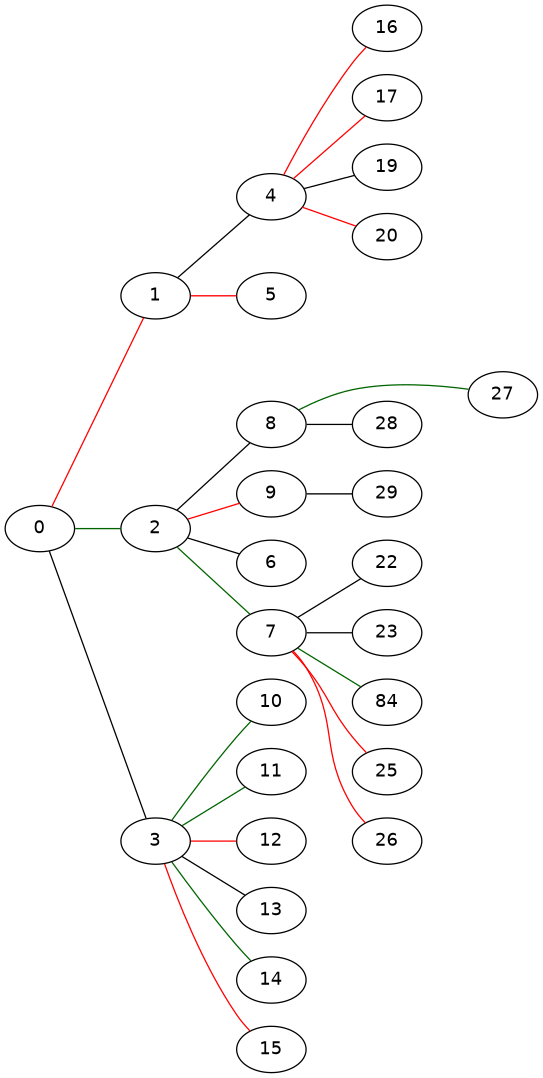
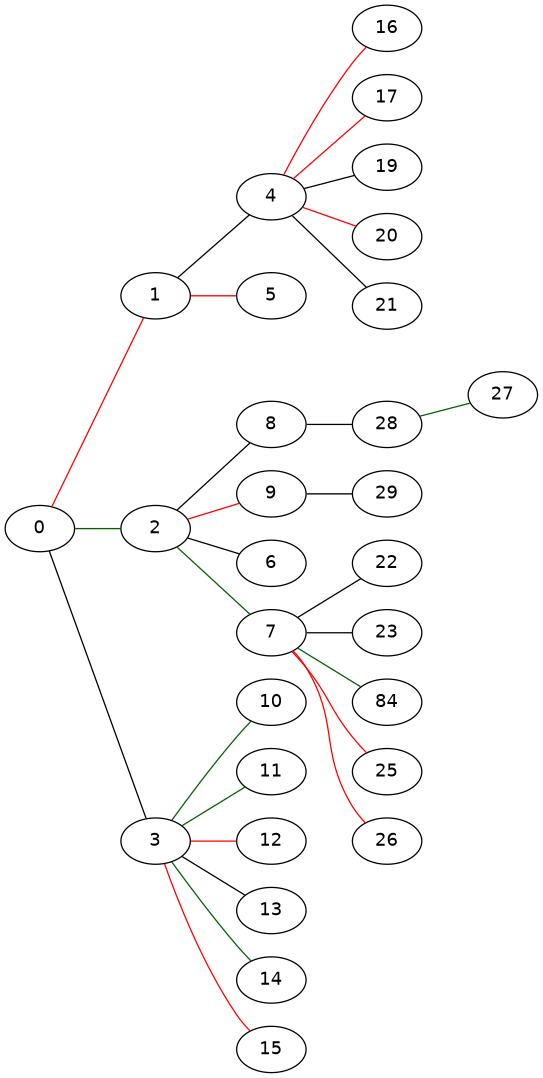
none -> (387, 306)
(382, 386) -> (445, 410)
